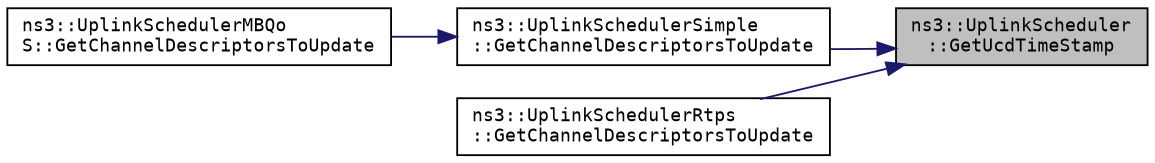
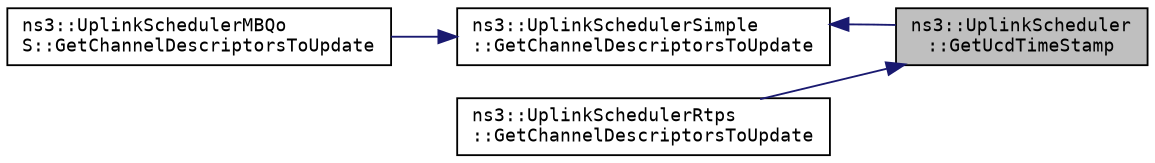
(854, 49) -> (872, 25)
